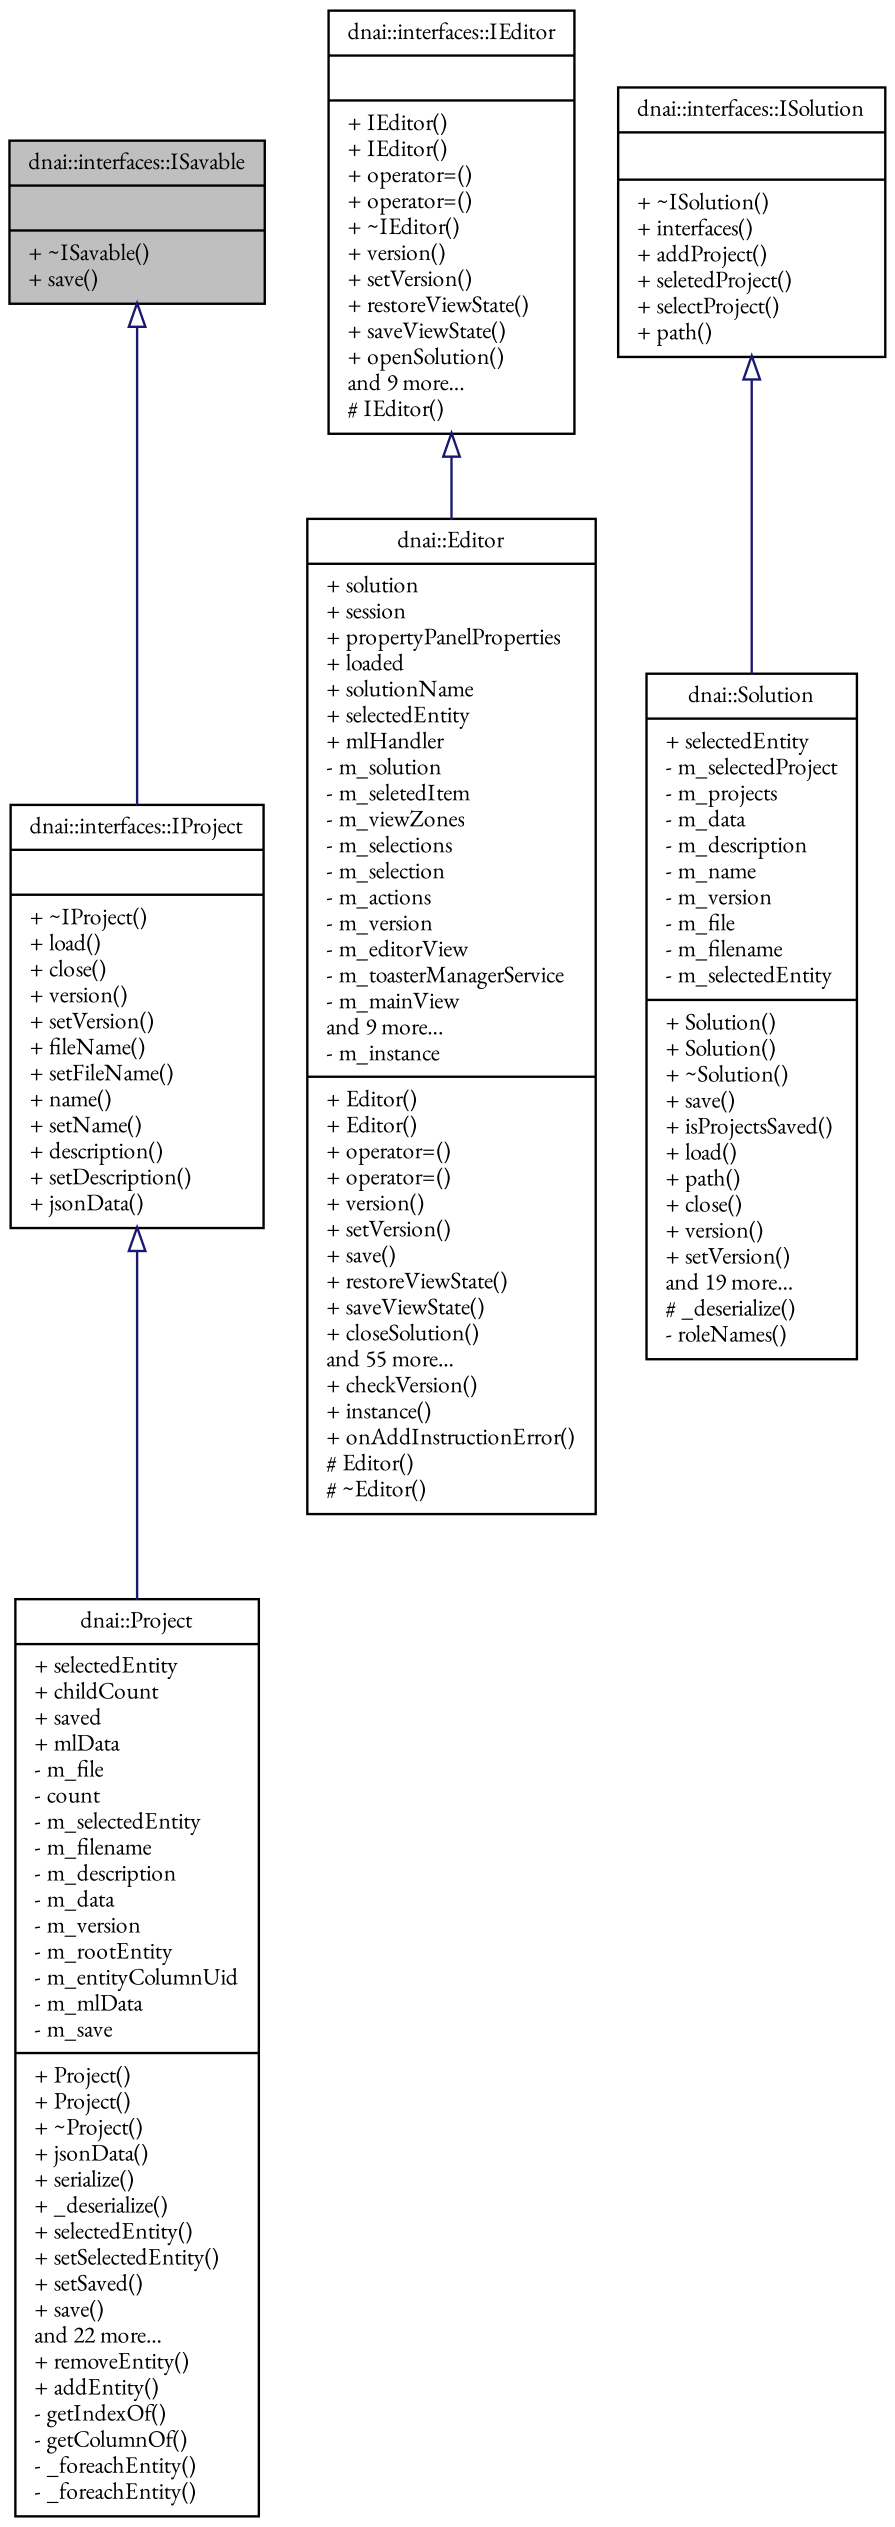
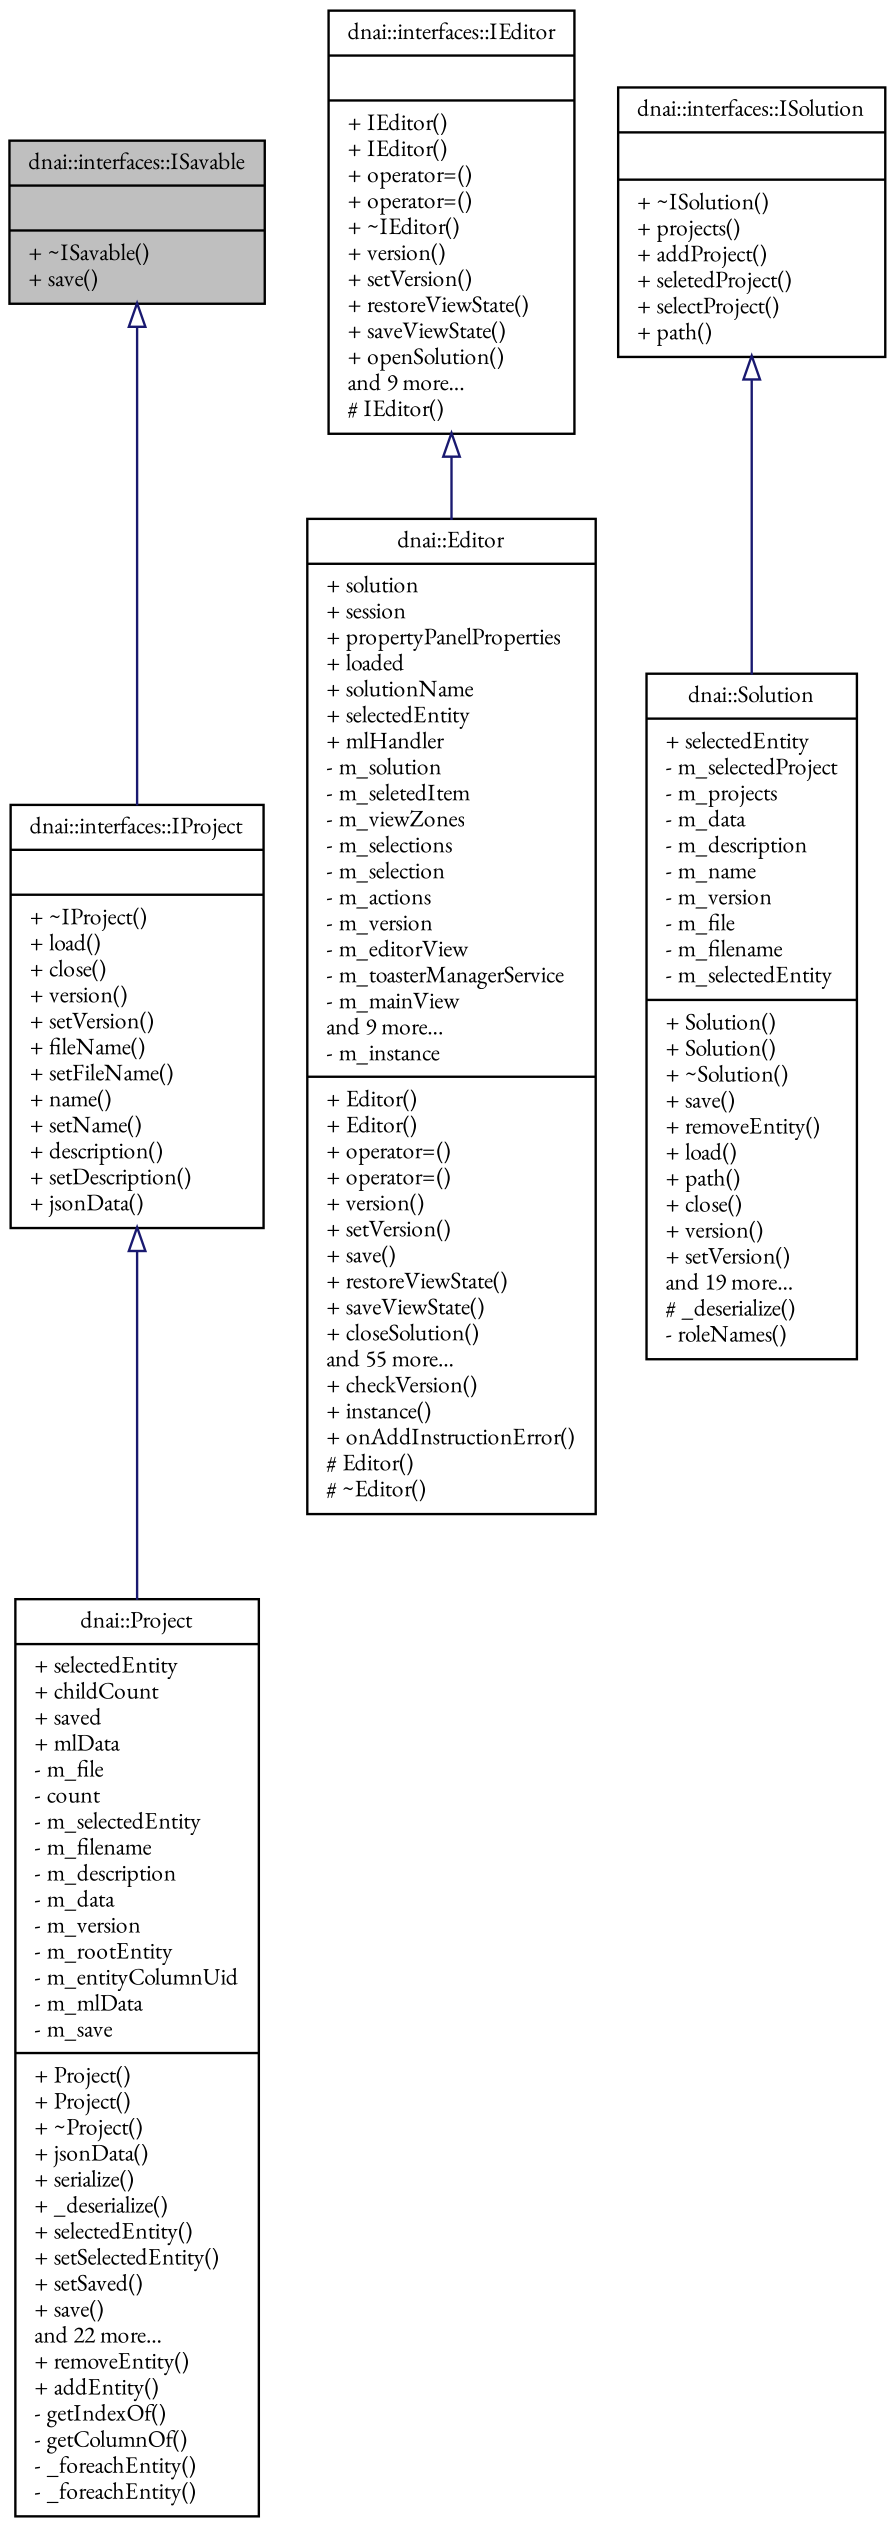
(695, 228) -> (689, 228)
(749, 1126) -> (743, 1126)
